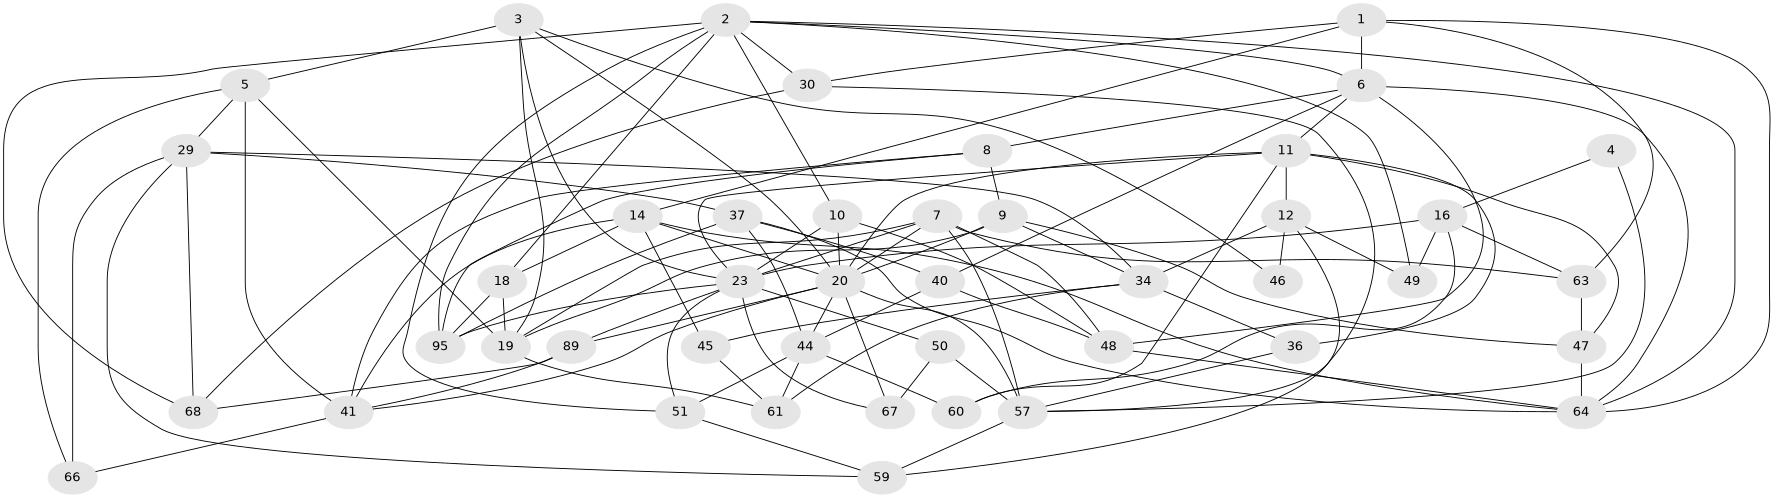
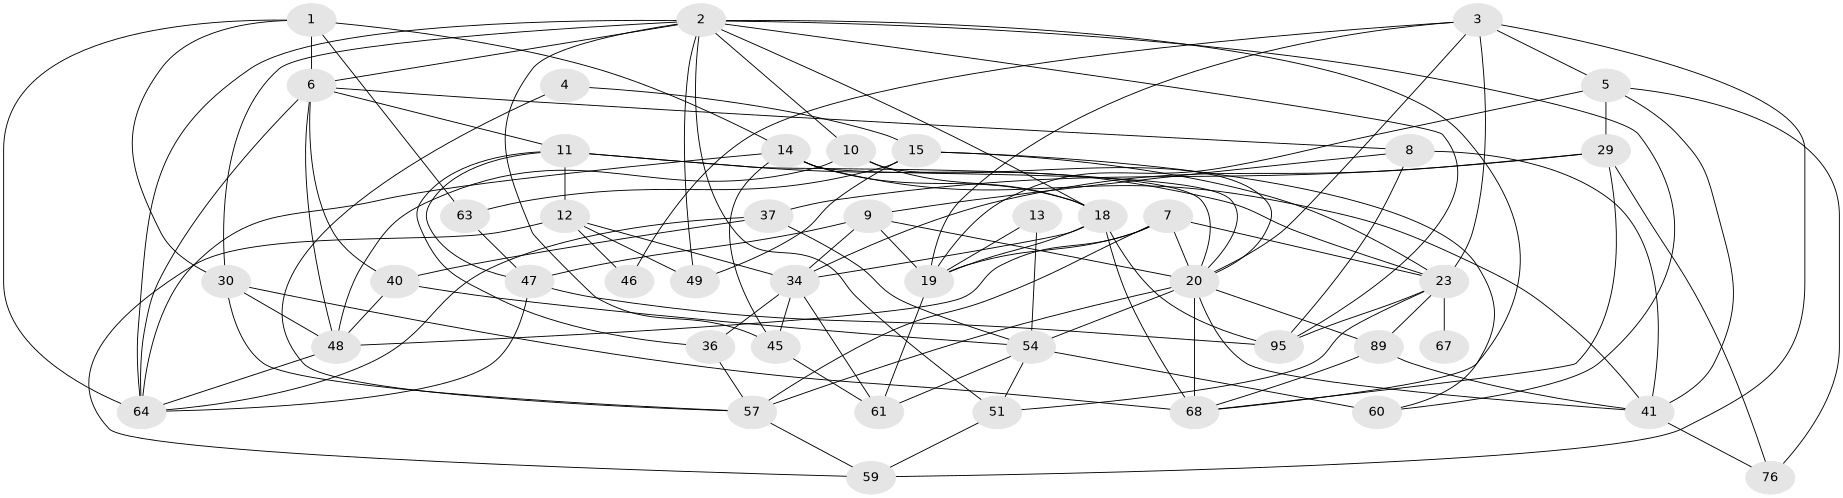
none -> (514, 186)
none -> (1037, 216)
(1442, 216) -> (917, 151)
(789, 249) -> (977, 183)
none -> (959, 254)
(1240, 261) -> none
(586, 275) -> (867, 322)
none -> (277, 312)
none -> (1138, 318)
(1172, 319) -> (1418, 75)
(864, 344) -> (1194, 347)
(806, 347) -> (1031, 347)
(940, 347) -> none
(355, 457) -> (1628, 442)
(73, 478) -> (1770, 478)
